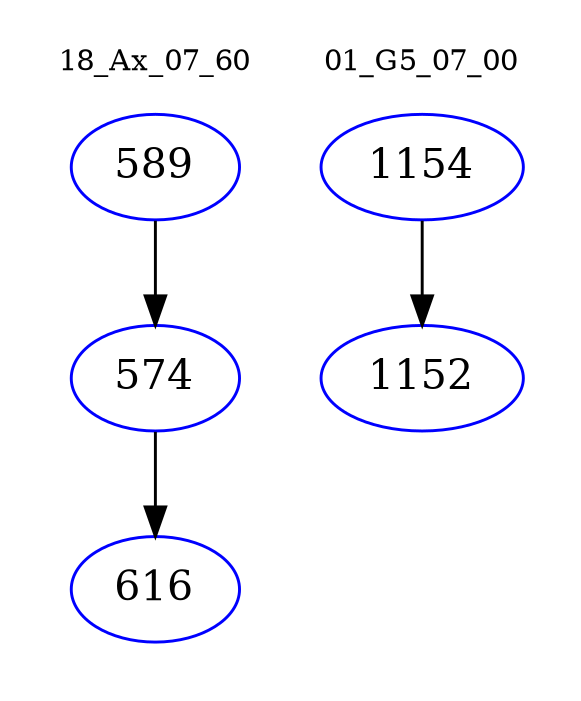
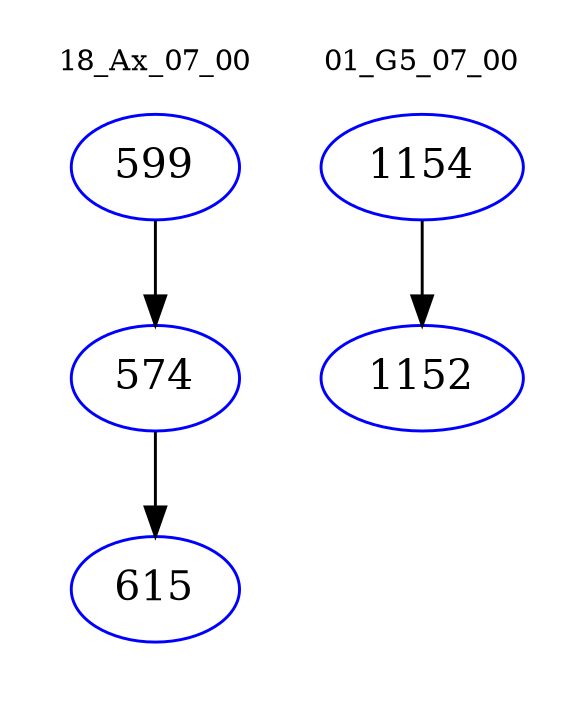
(155, 63) -> (155, 63)
(155, 167) -> (155, 167)
(155, 589) -> (155, 589)
